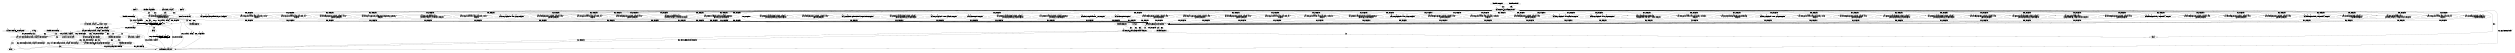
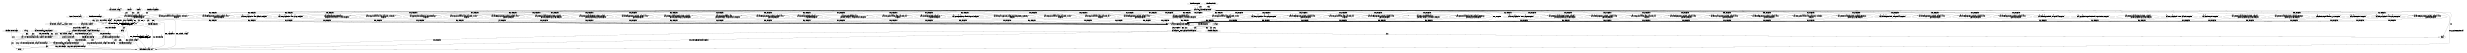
(1506, 10) -> (1203, 10)
(116, 34) -> (87, 27)
(94, 41) -> none
